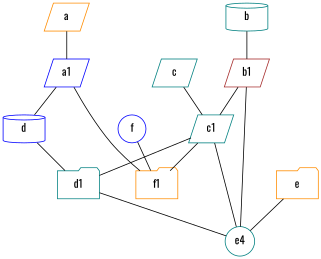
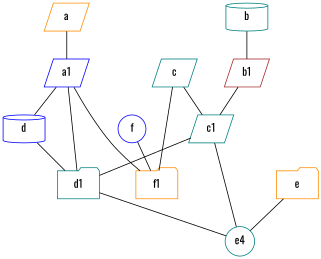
none -> (73, 129)
(184, 157) -> (166, 129)
(243, 157) -> none
